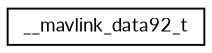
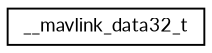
(106, 27) -> (106, 27)
